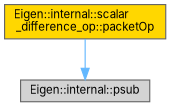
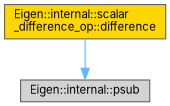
(85, 22) -> (85, 22)
